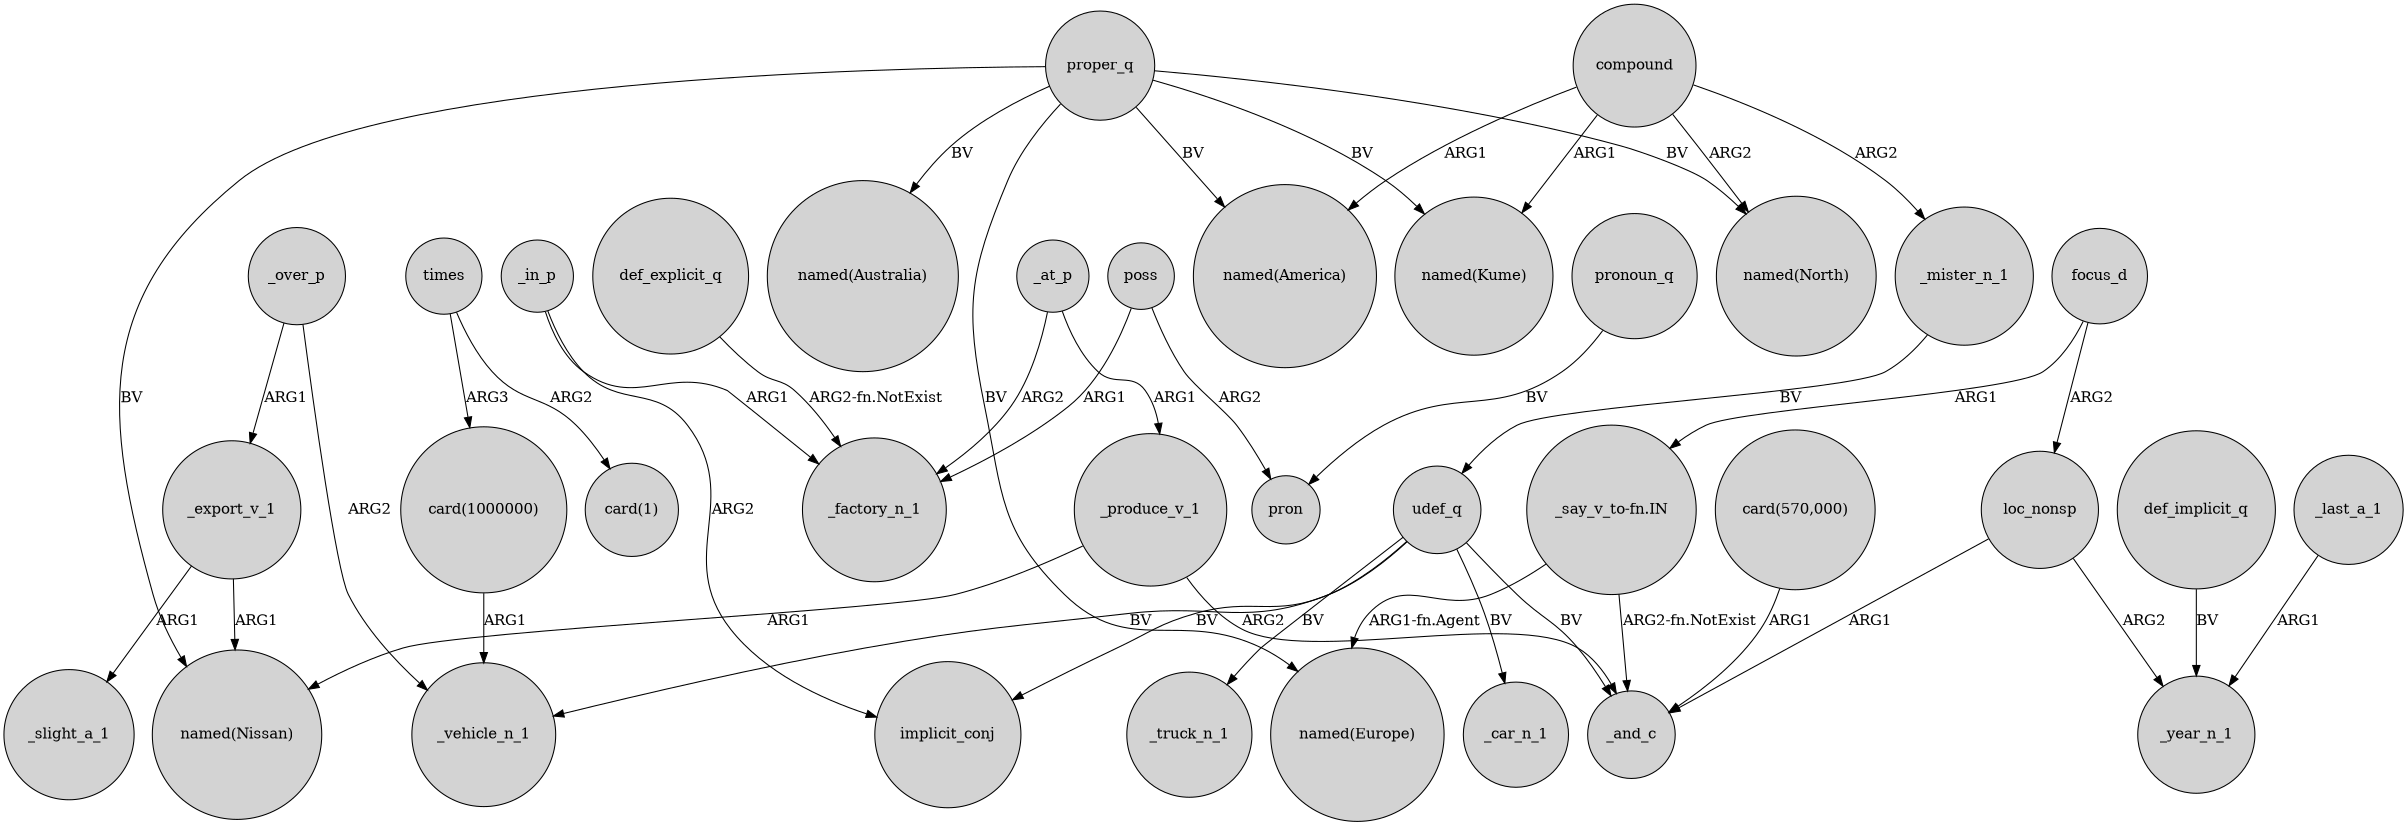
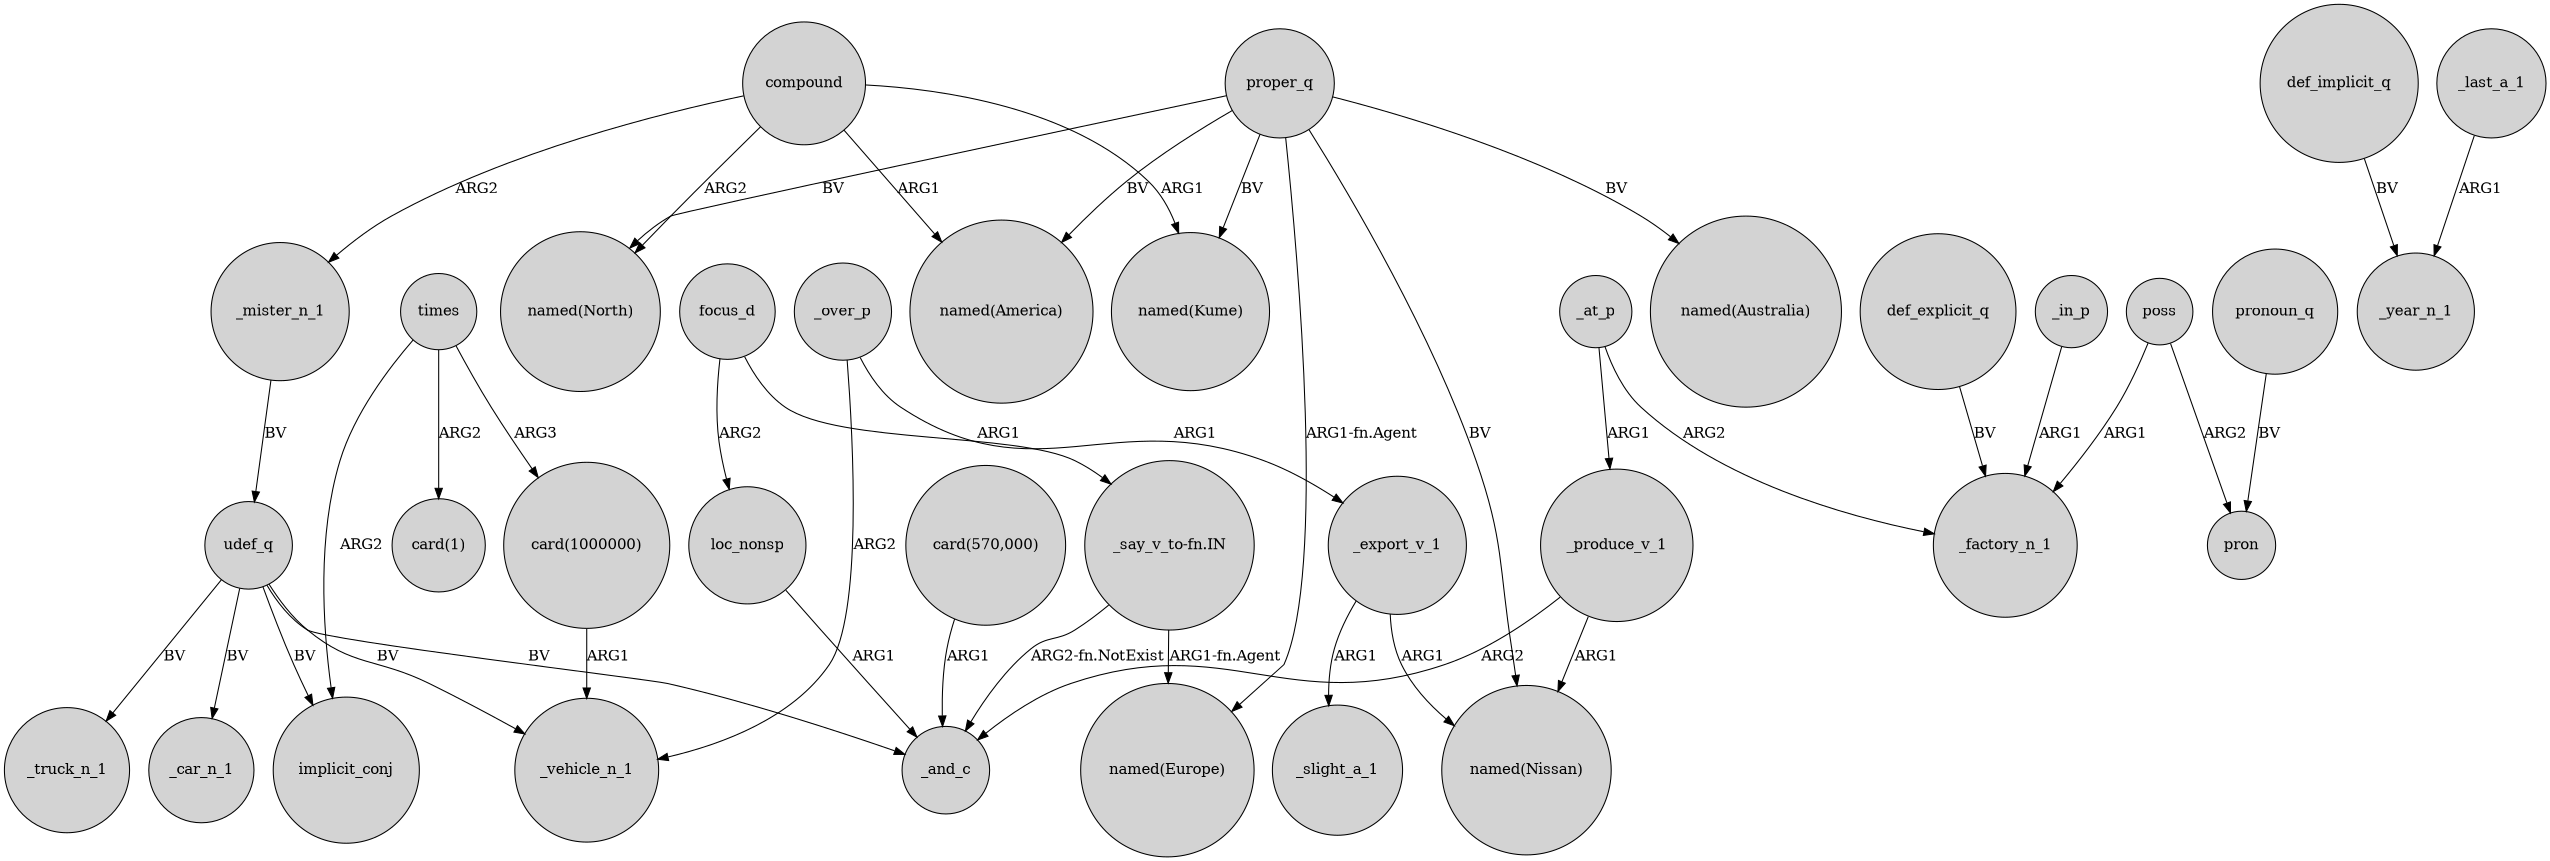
(876, 398) -> (1985, 434)
(996, 398) -> (1362, 434)
(710, 513) -> (330, 503)
(2115, 618) -> none
